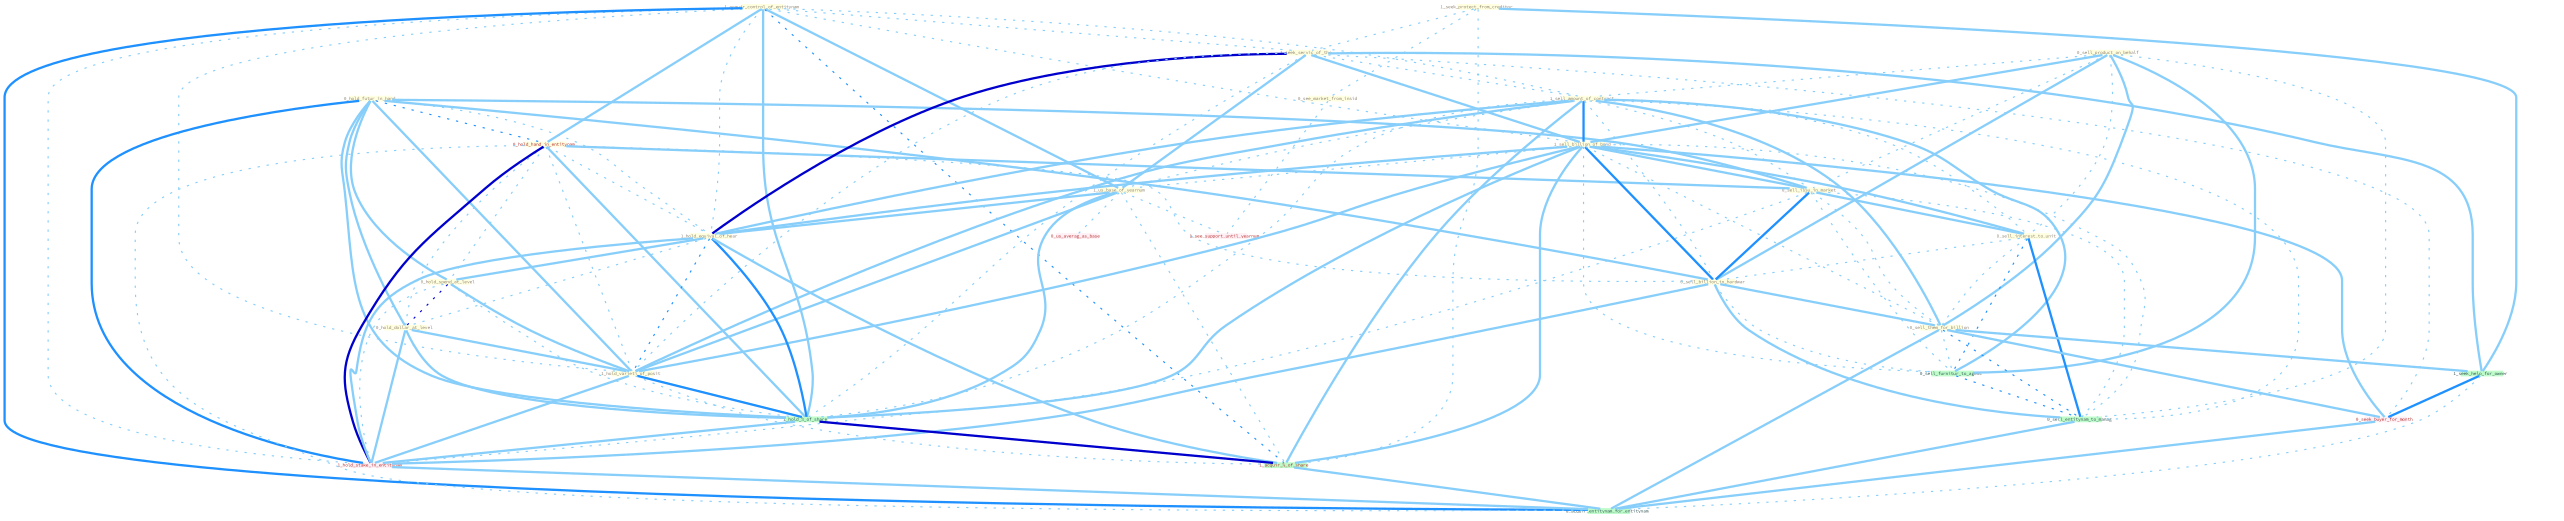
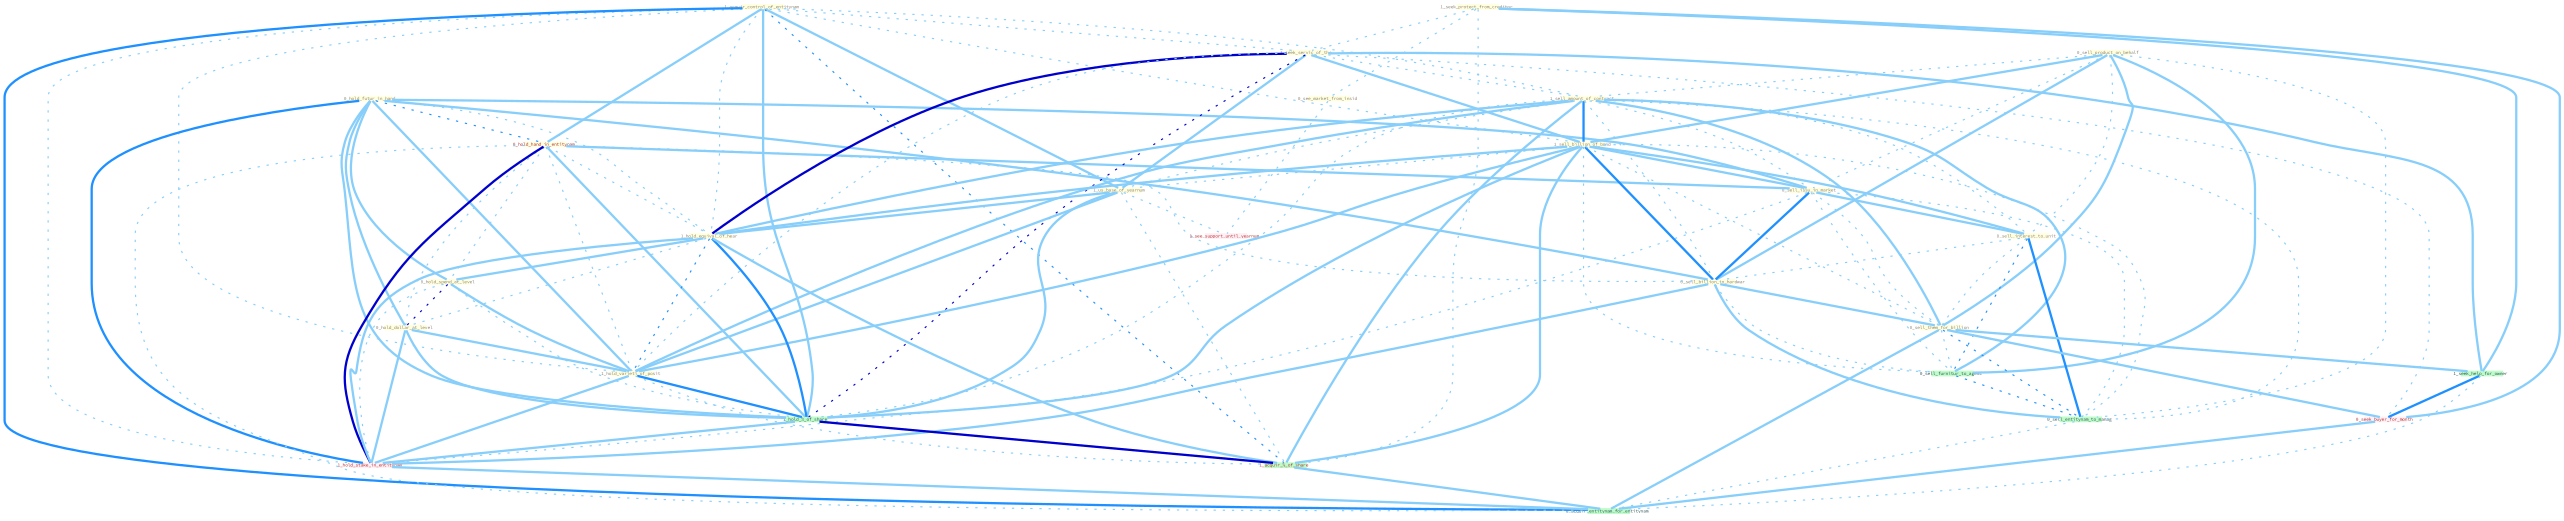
(2054, 194) -> (2430, 63)
(1077, 236) -> none
(1010, 251) -> (1010, 251)
(1845, 465) -> (1845, 465)
